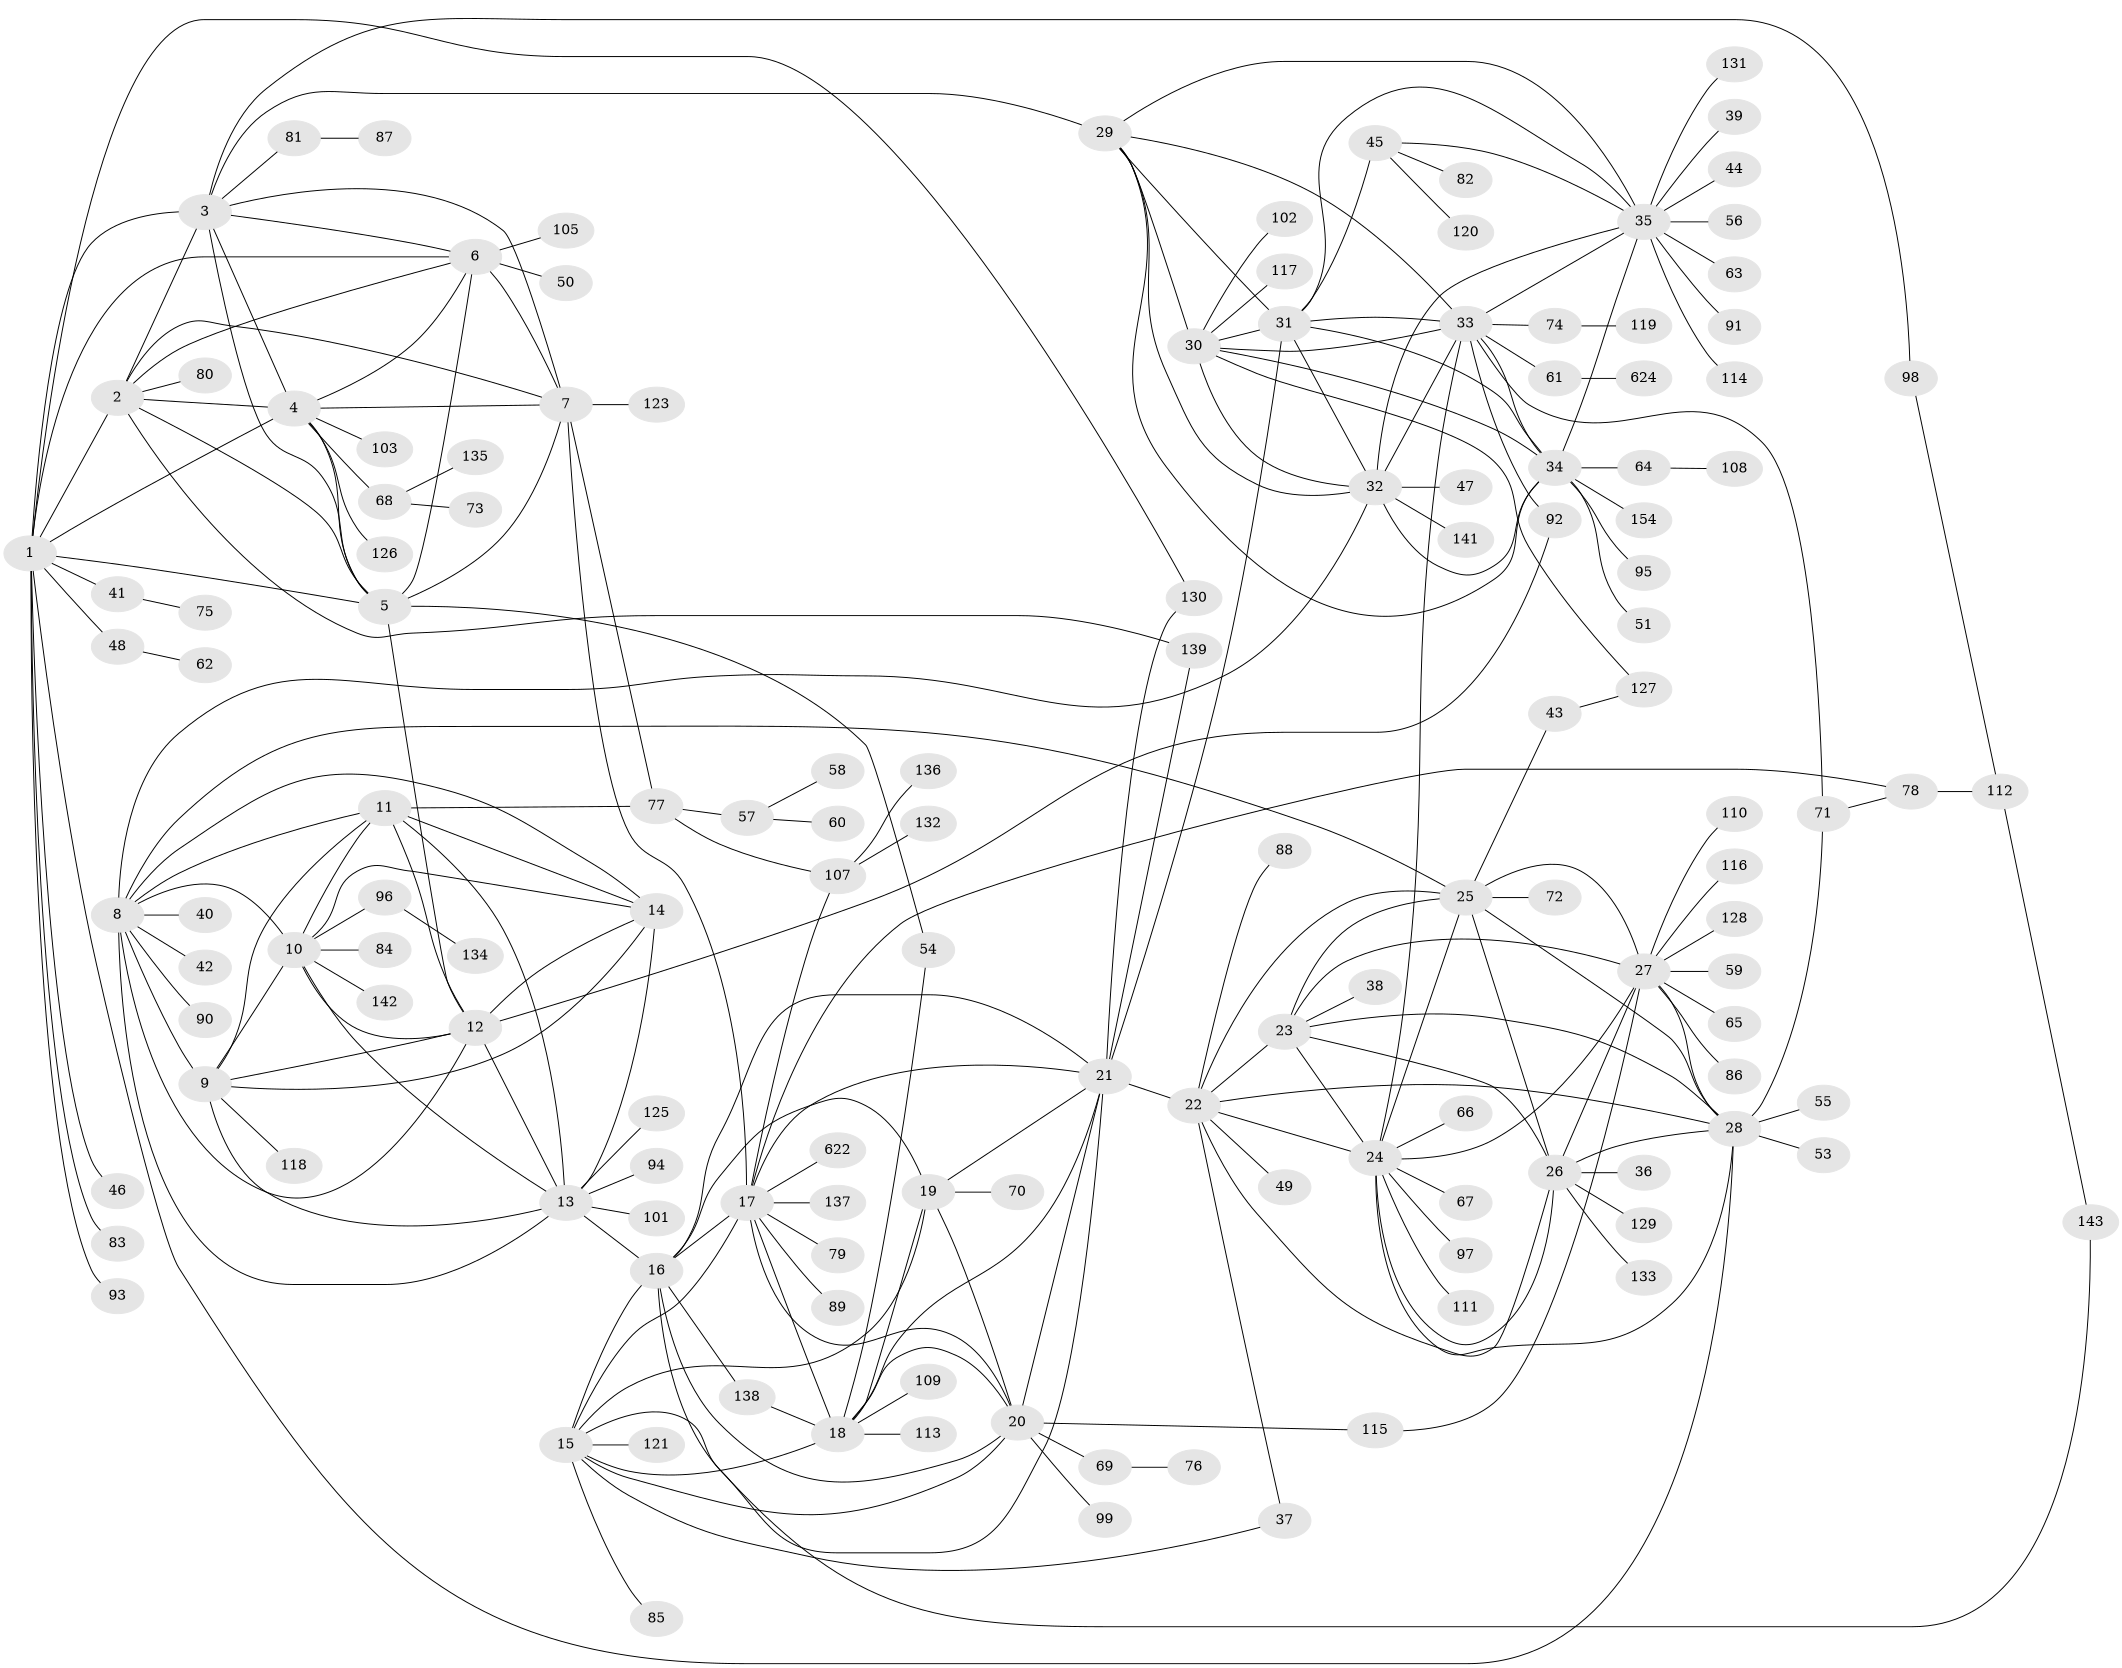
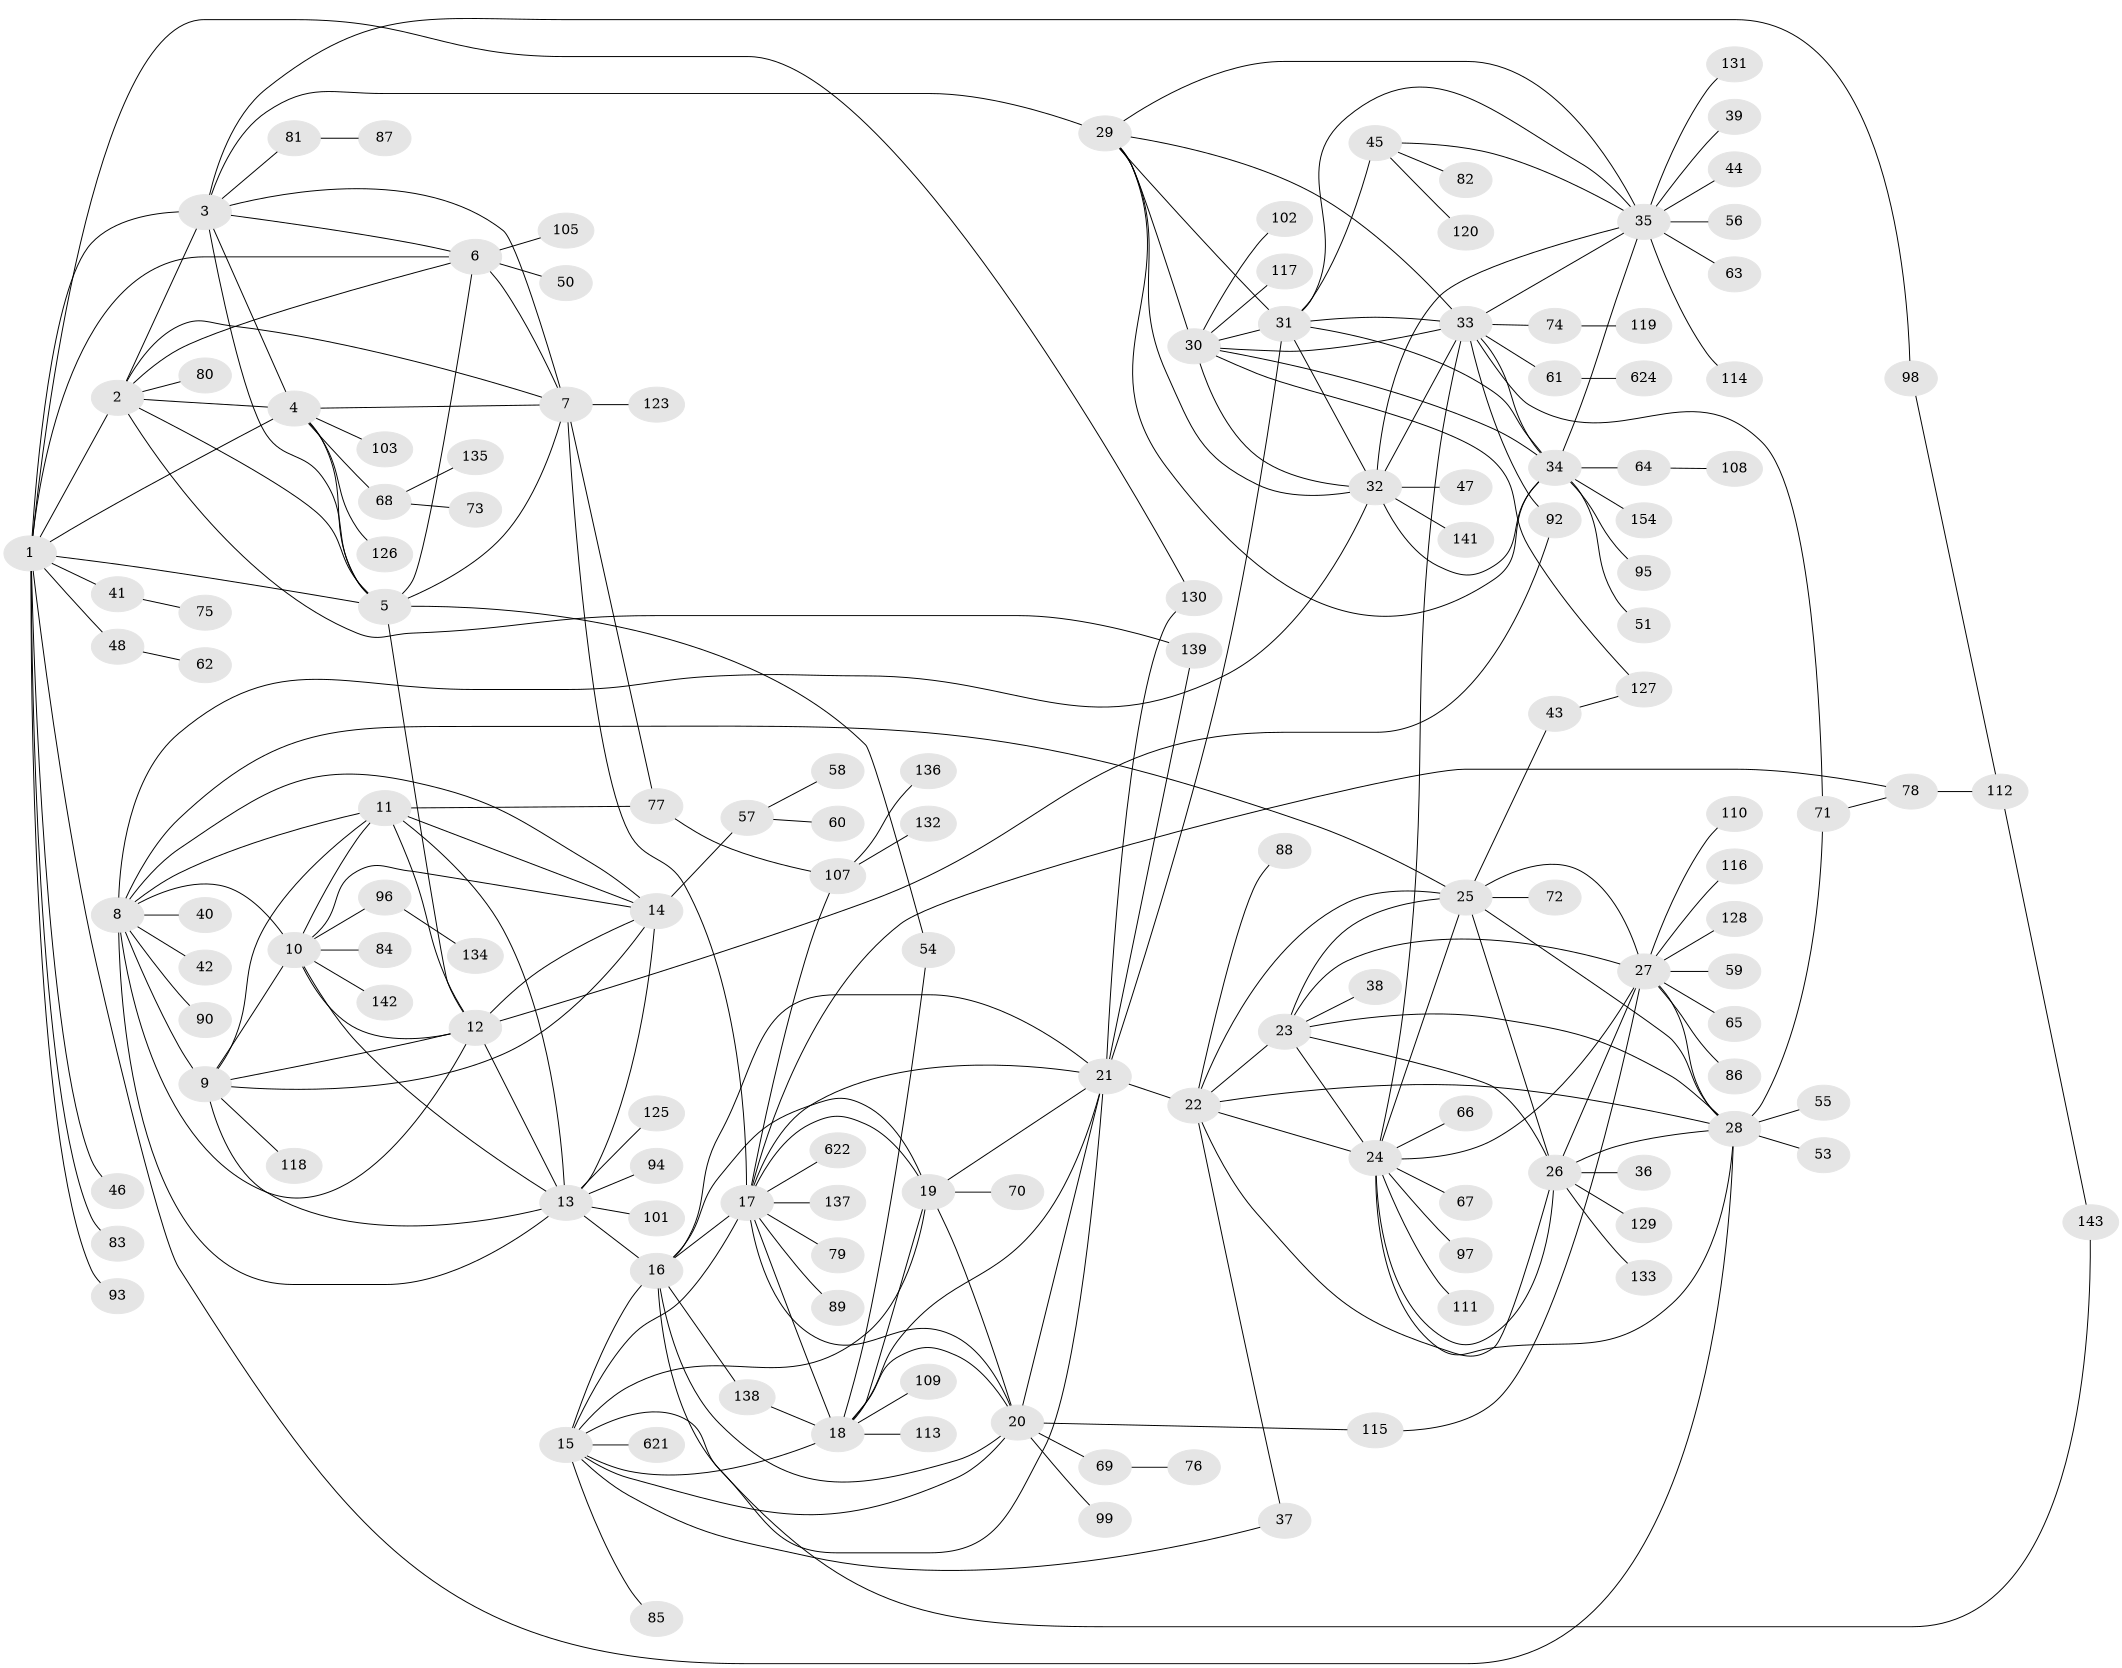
(1735, 327) -> none
(404, 351) -> none
(702, 812) -> (702, 865)
none -> (833, 1117)
(1285, 1187) -> none
(657, 1445) -> (657, 1445)
